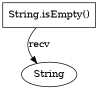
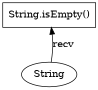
(28, 42) -> (53, 48)
